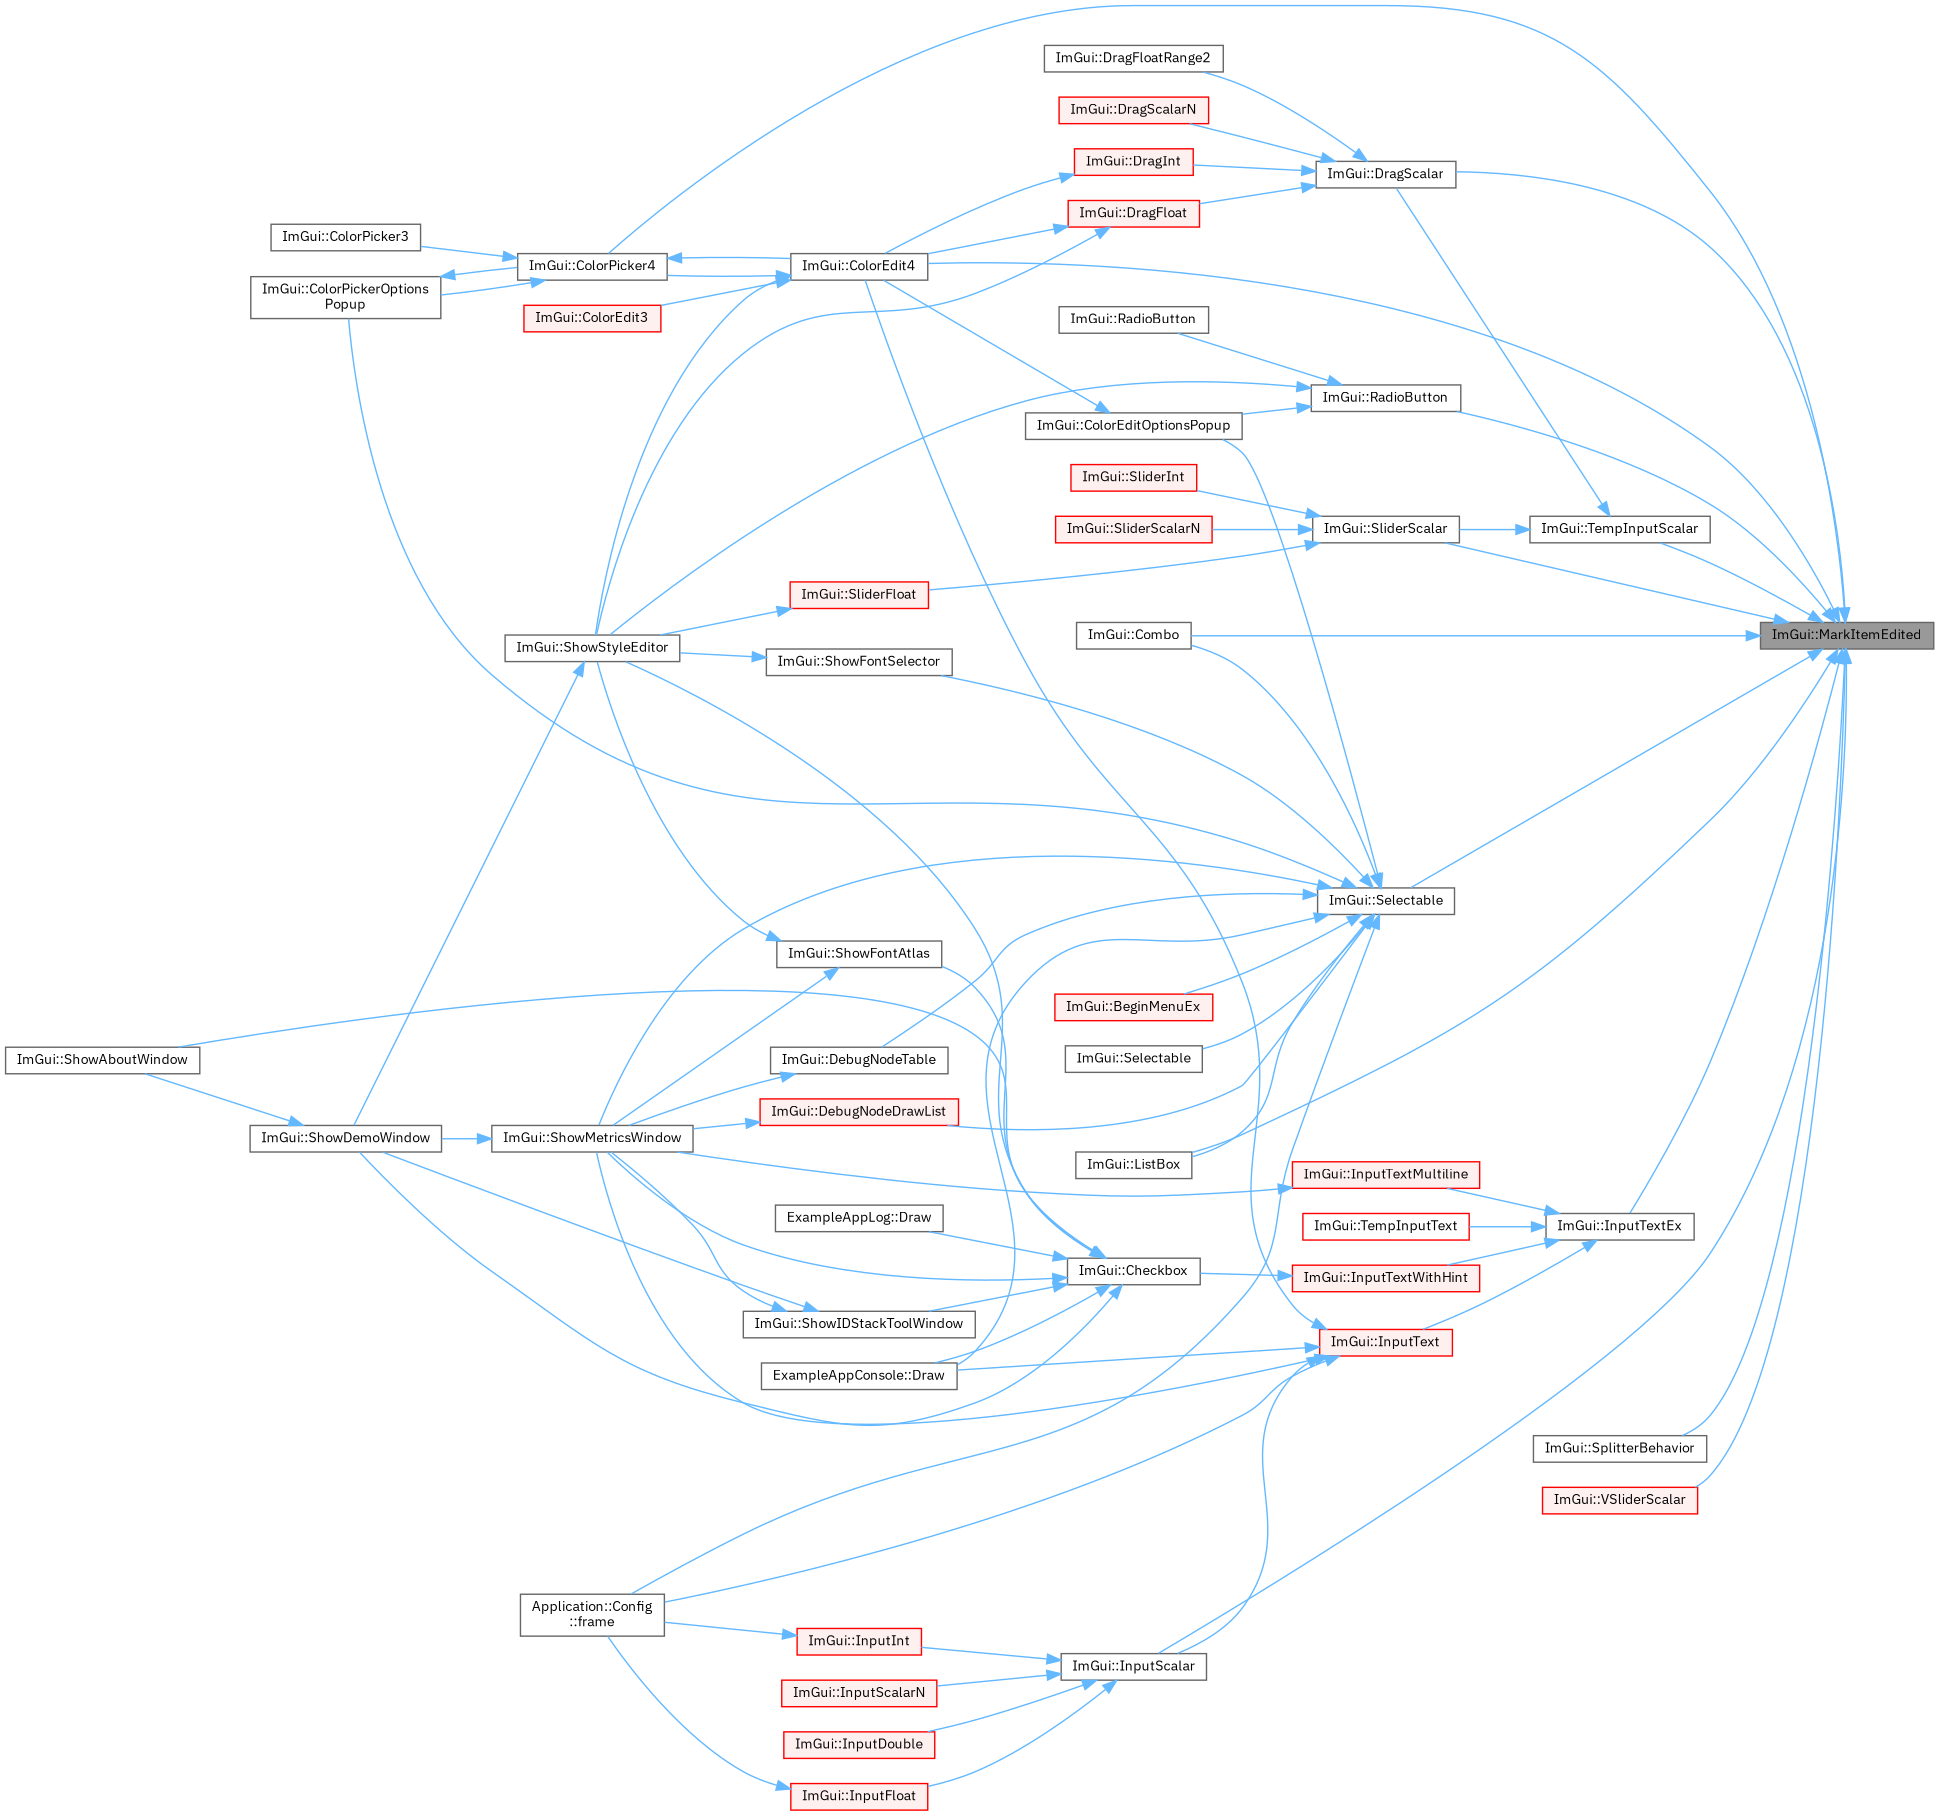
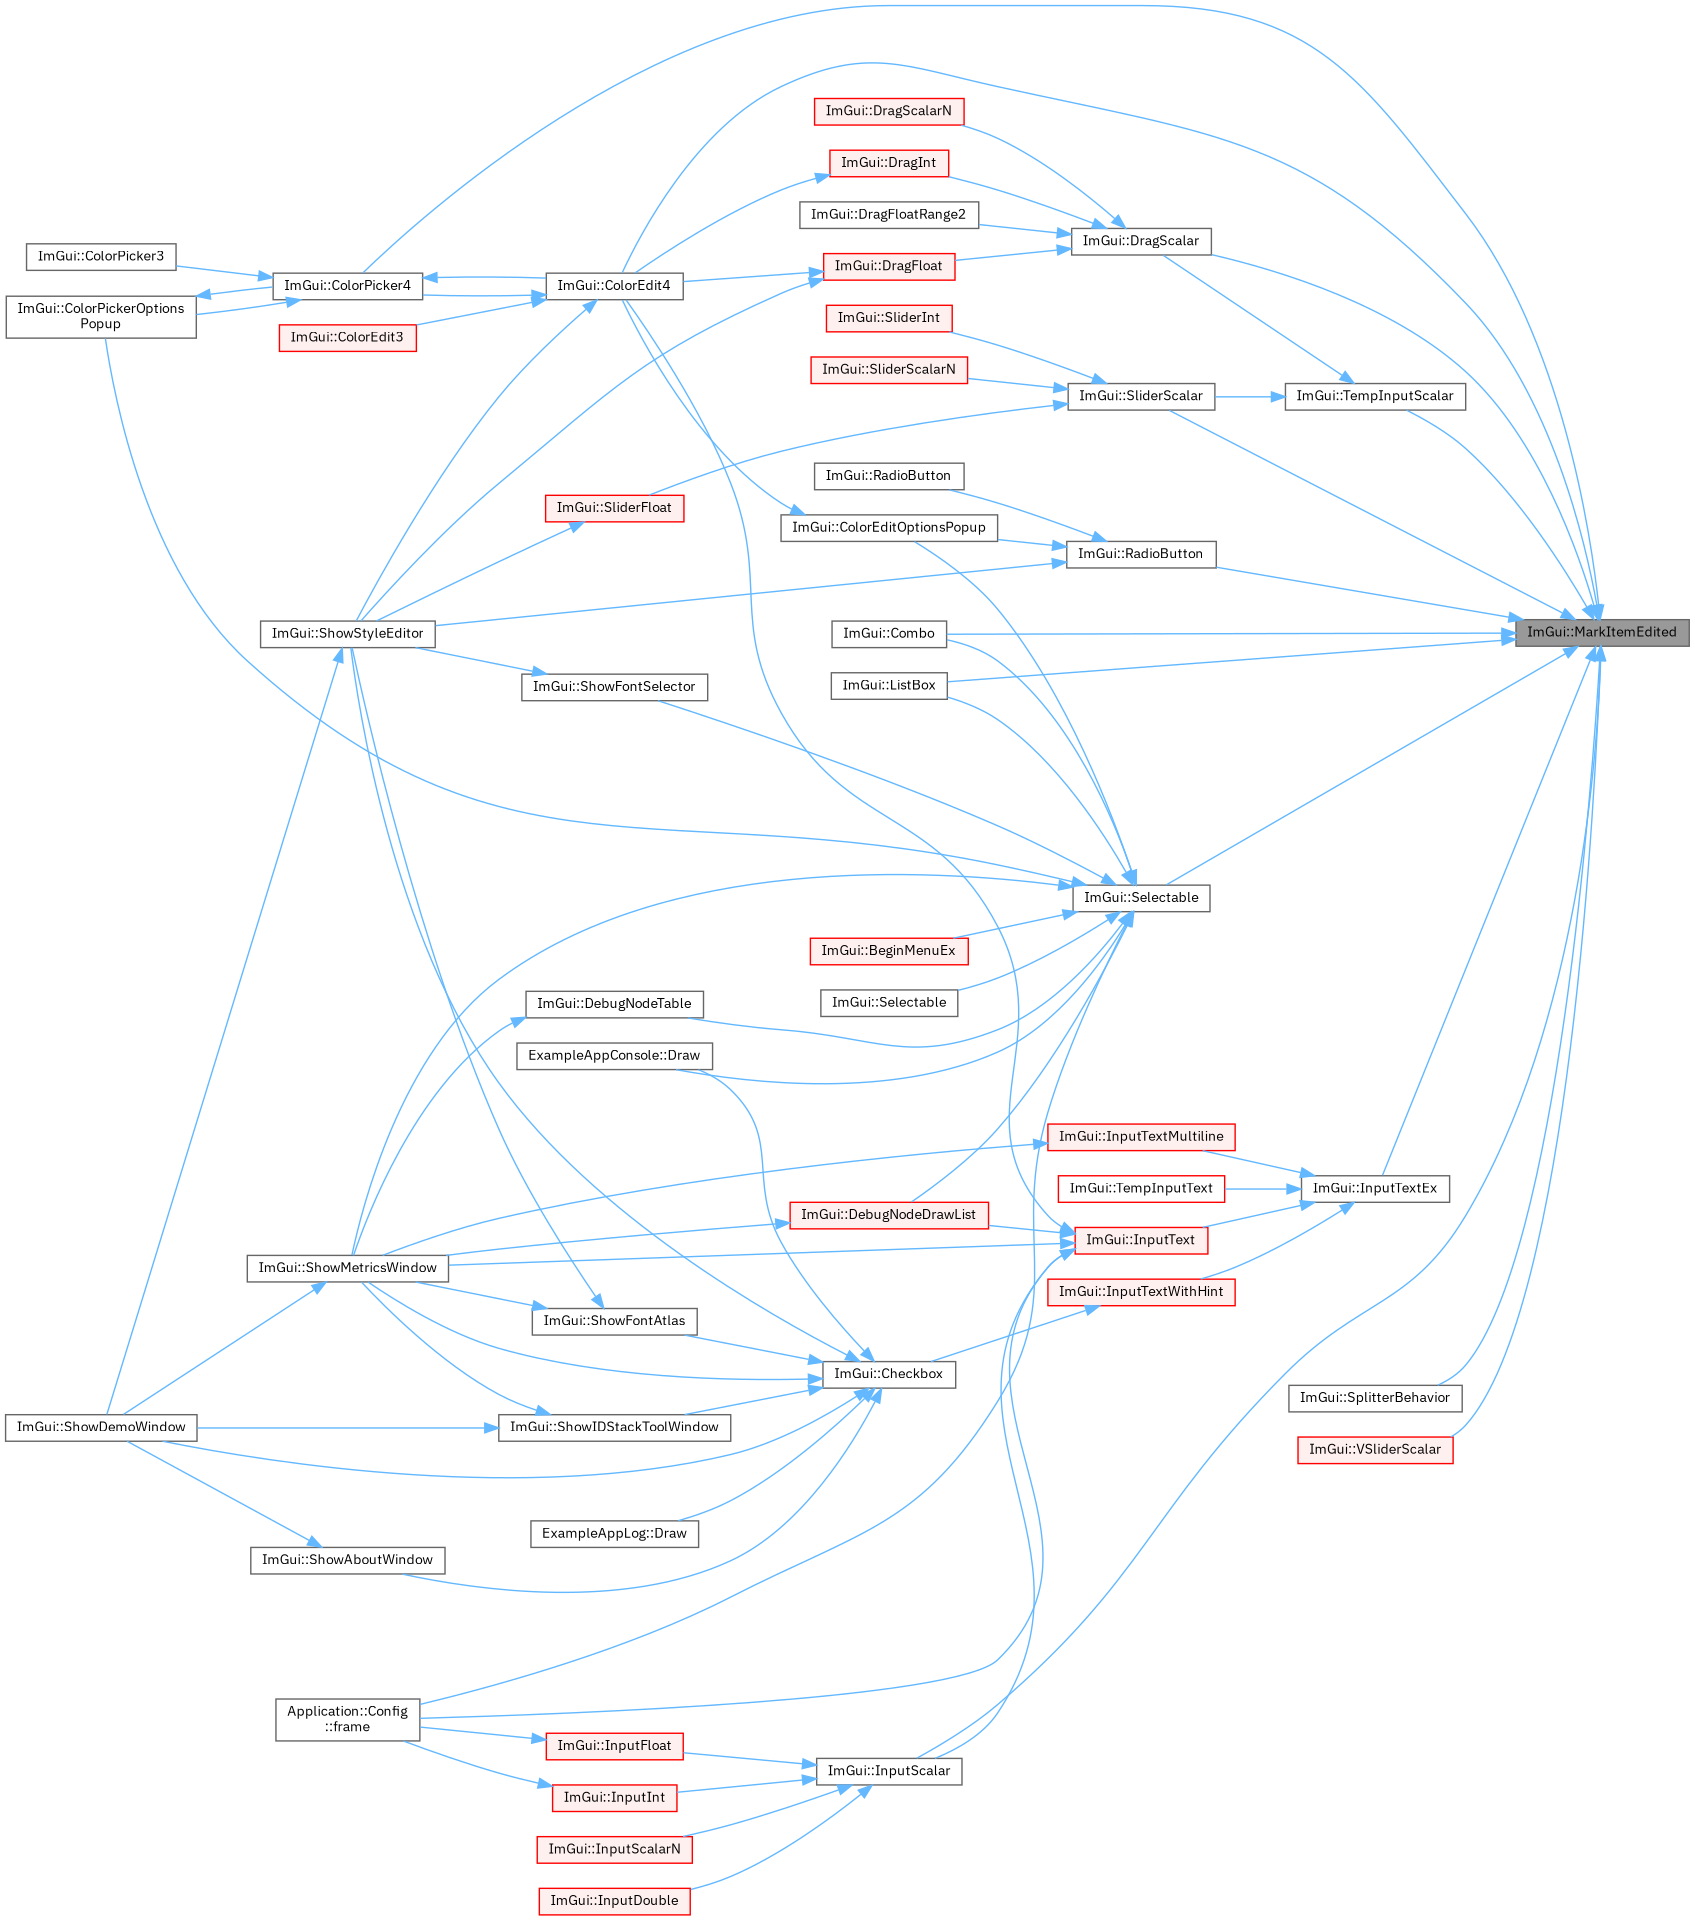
(217, 1097) -> (218, 1491)
(1131, 1359) -> (1025, 1229)
